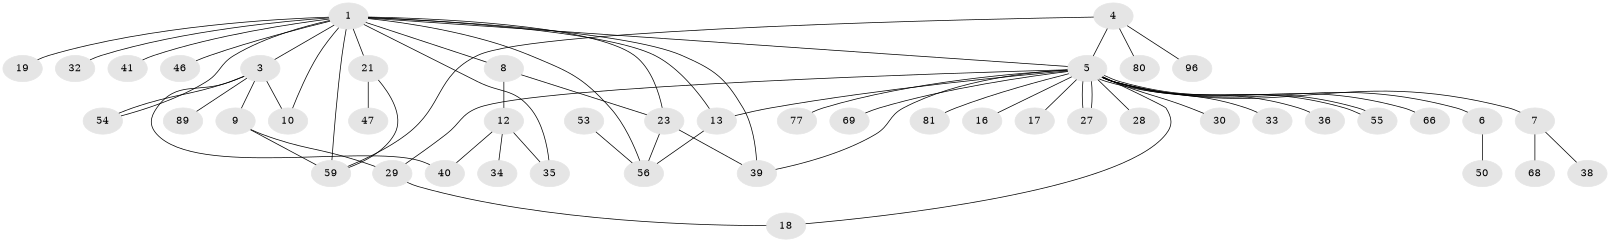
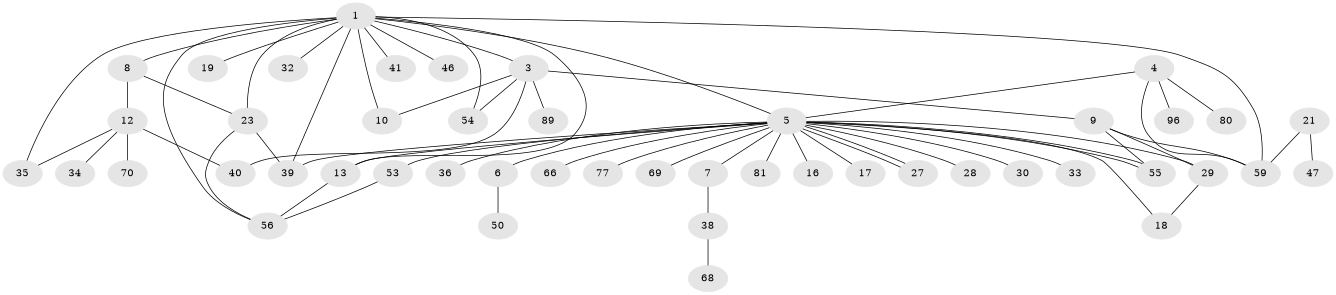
(358, 42) -> none
none -> (587, 137)
none -> (1117, 141)
(1535, 147) -> (708, 252)
none -> (128, 174)
